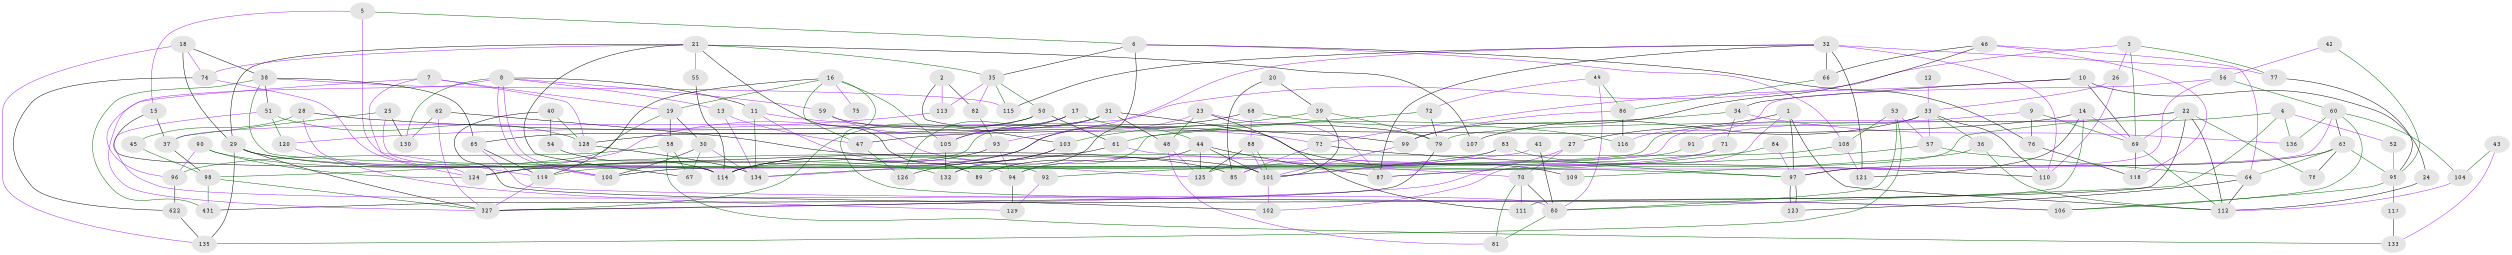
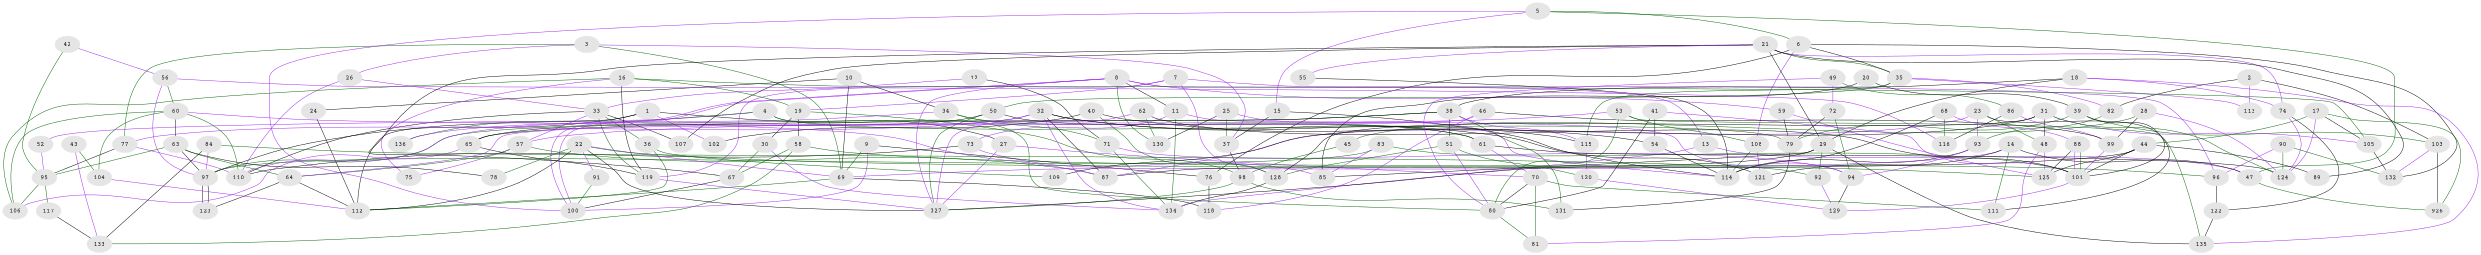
(1826, 78) -> none
none -> (1048, 98)
(1625, 101) -> none
(804, 114) -> (2079, 33)
none -> (1655, 128)
(2313, 128) -> (224, 134)
(518, 131) -> (1586, 161)
none -> (183, 158)
none -> (466, 163)
(657, 163) -> (642, 196)
(903, 178) -> (2437, 211)
(1268, 192) -> (1959, 204)
none -> (154, 194)
(175, 211) -> (2216, 211)
(208, 211) -> (1561, 211)
